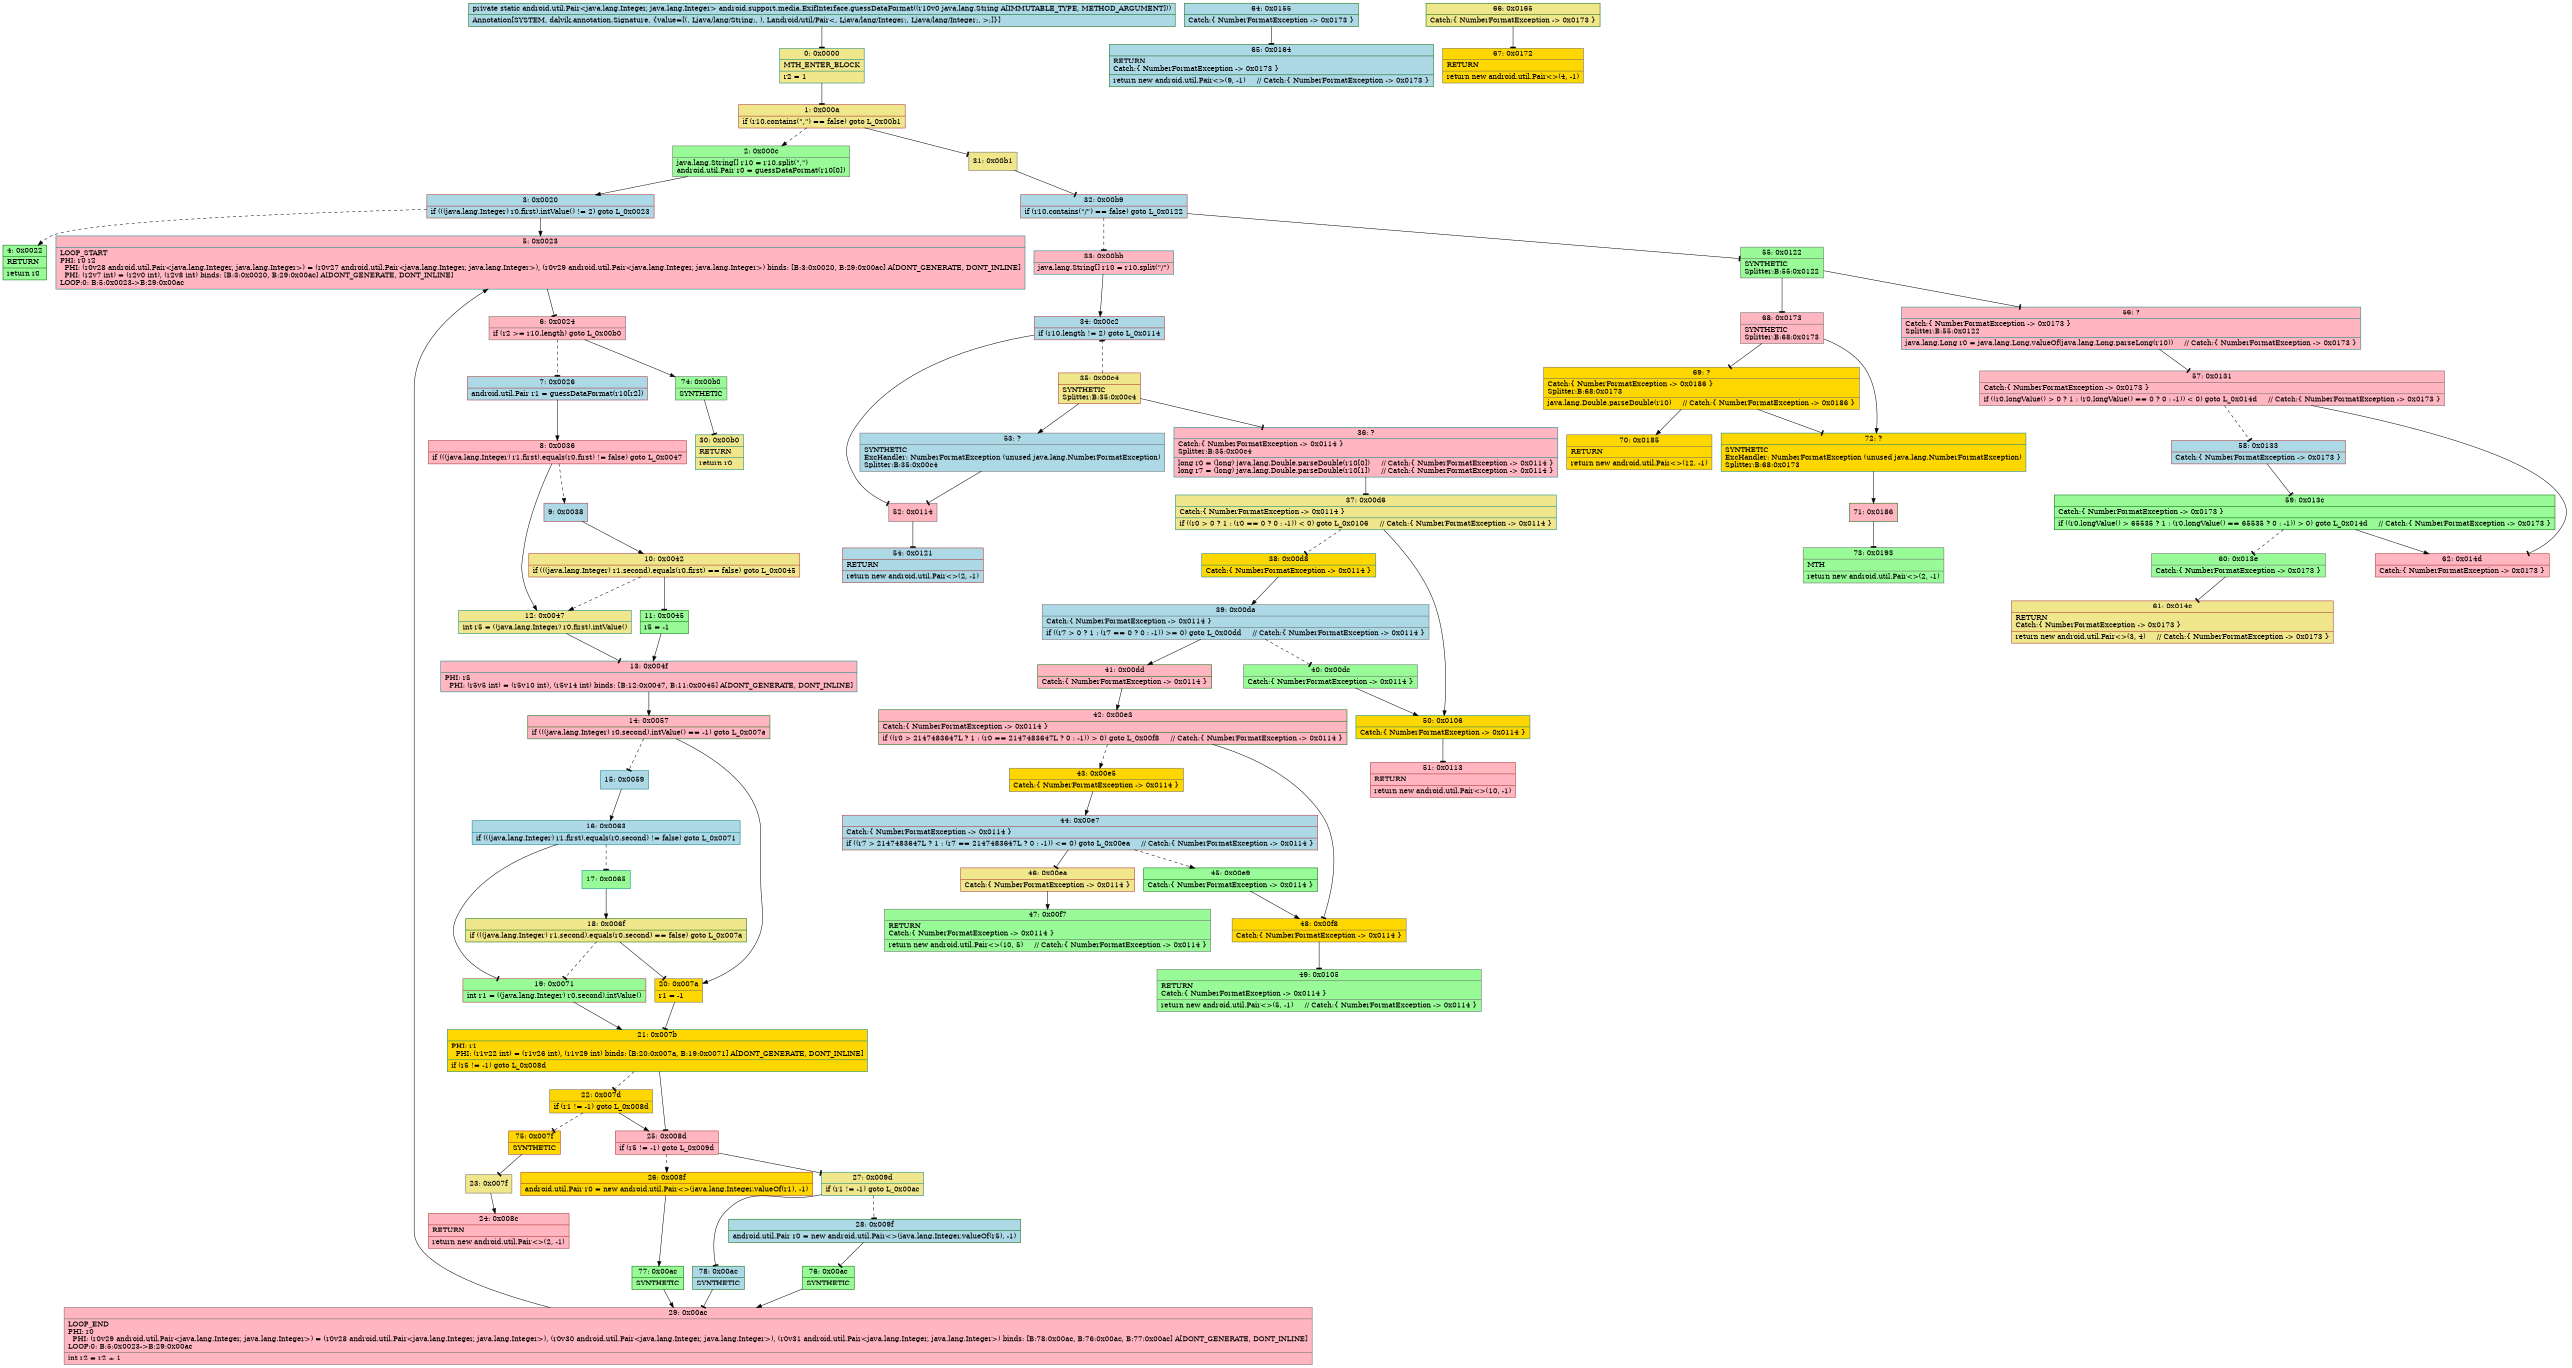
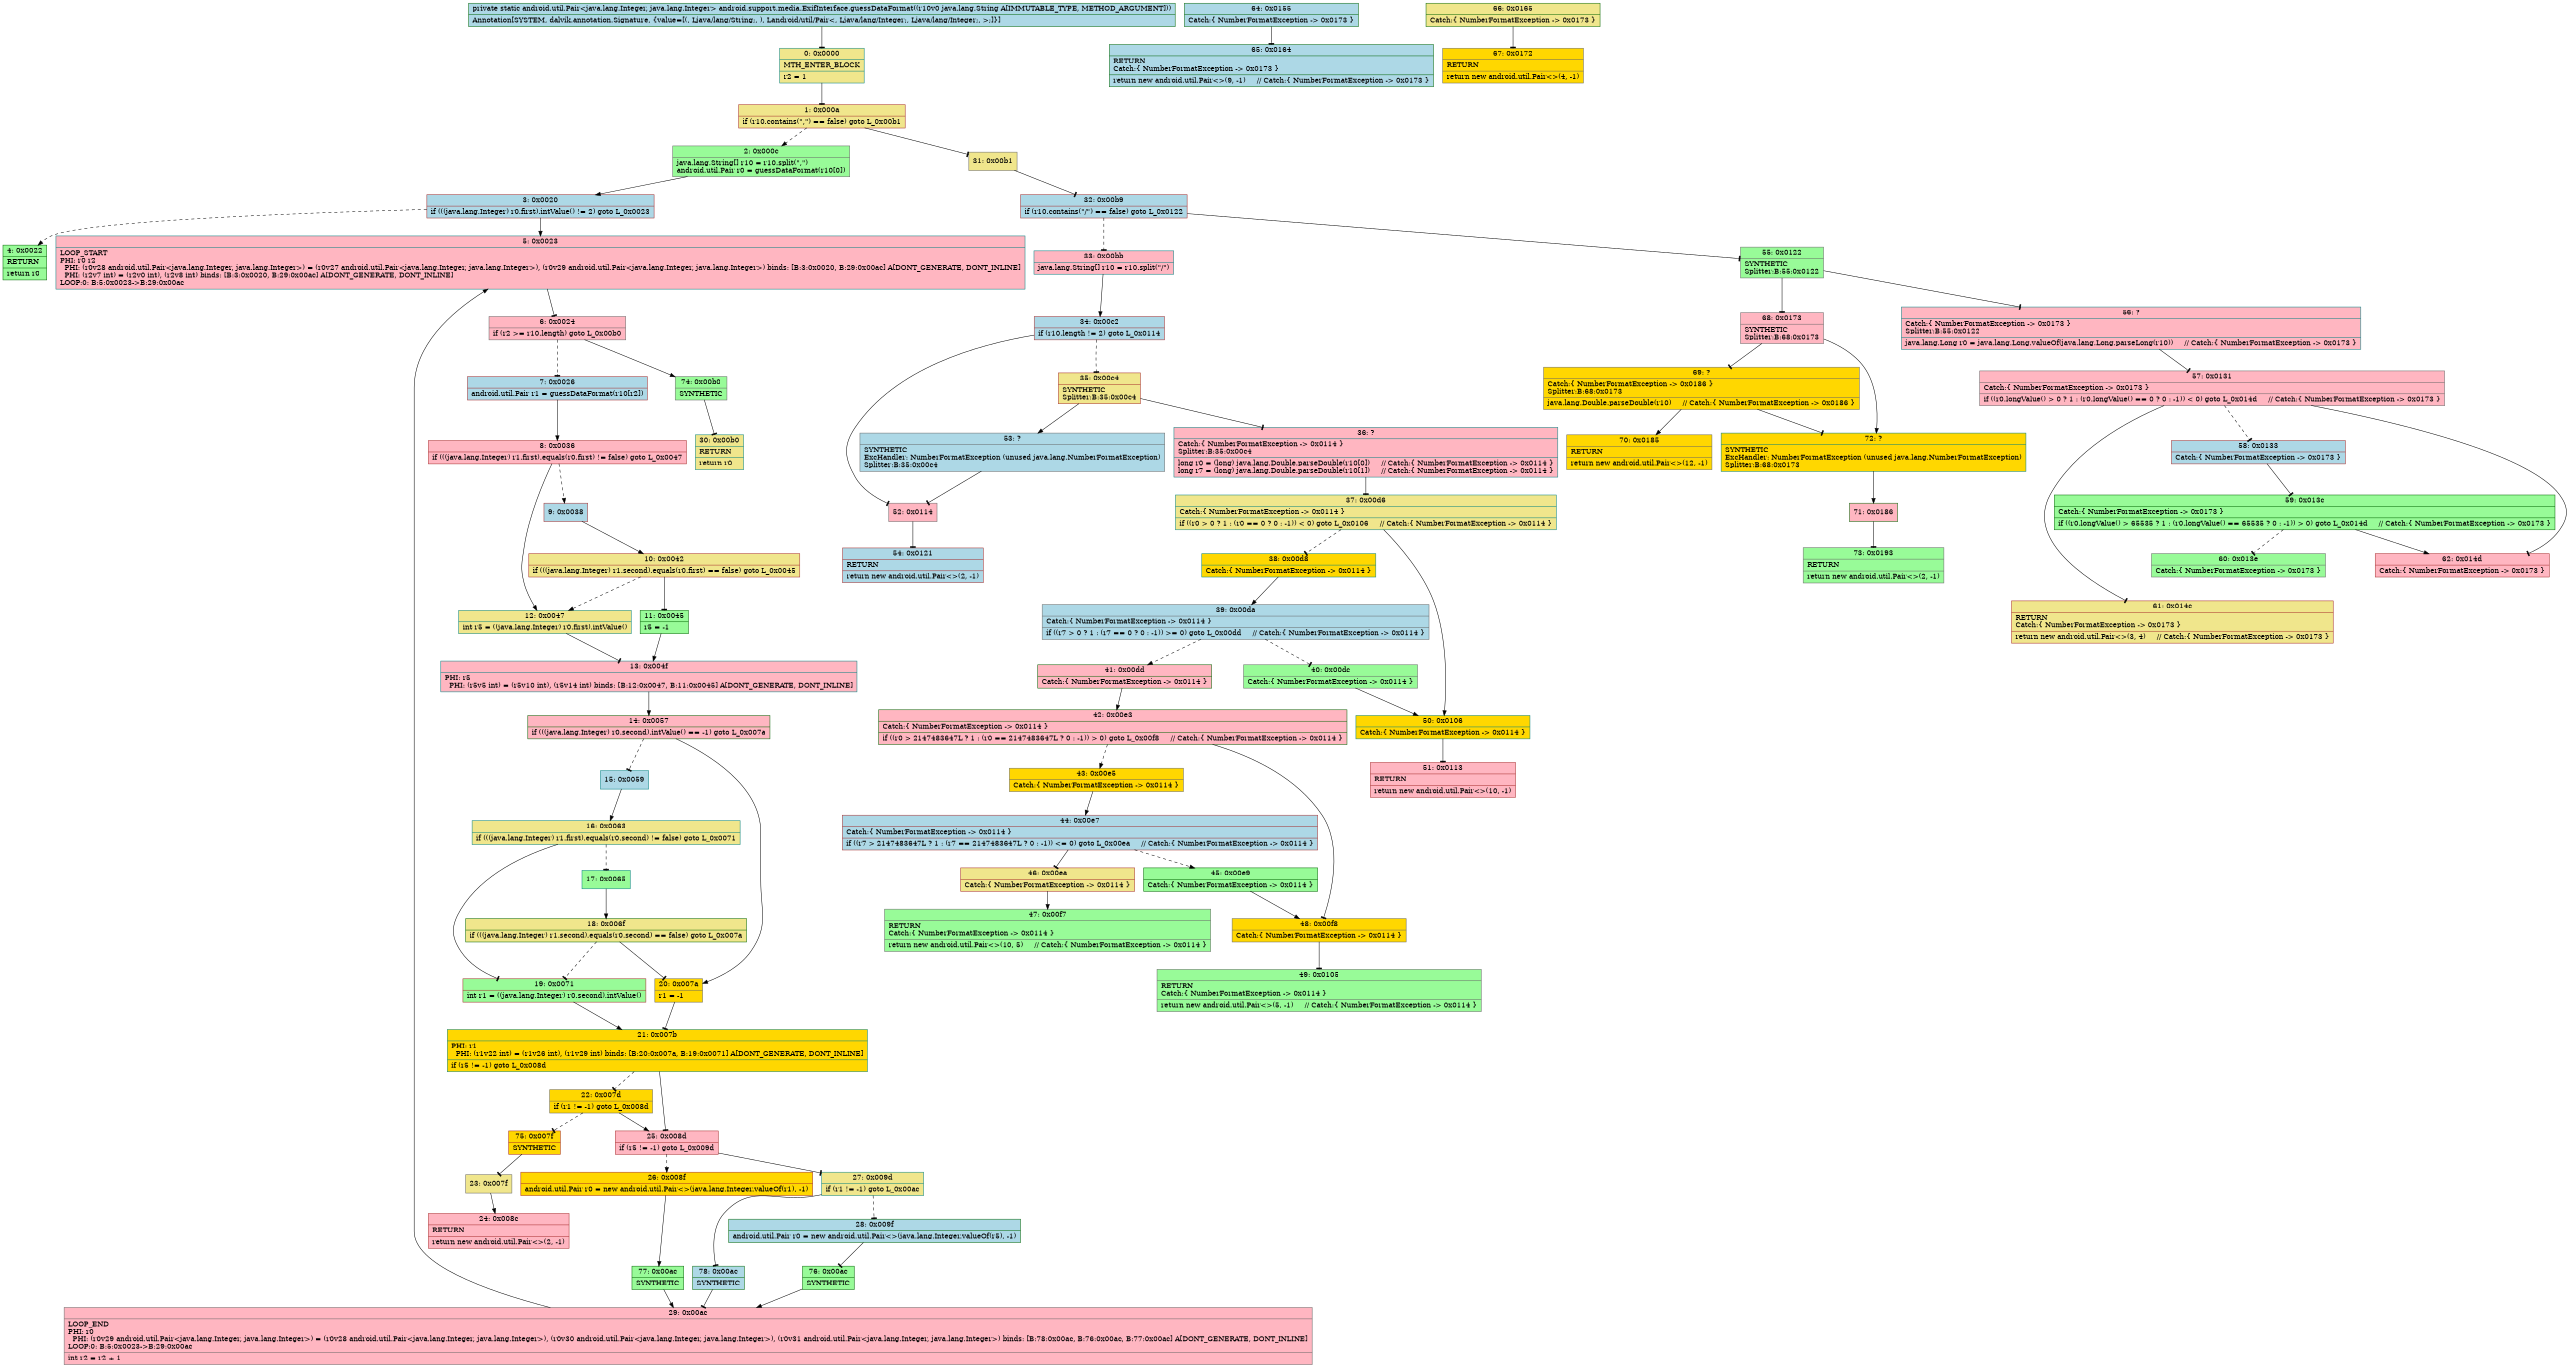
(1103, 358) -> (1096, 355)
(1816, 565) -> (1823, 565)
(2212, 588) -> (2051, 493)
(1177, 651) -> (1177, 651)
(606, 833) -> (606, 833)
